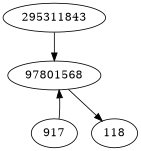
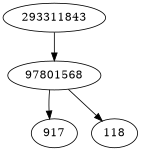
(54, 18) -> (54, 18)
(60, 109) -> (49, 100)
